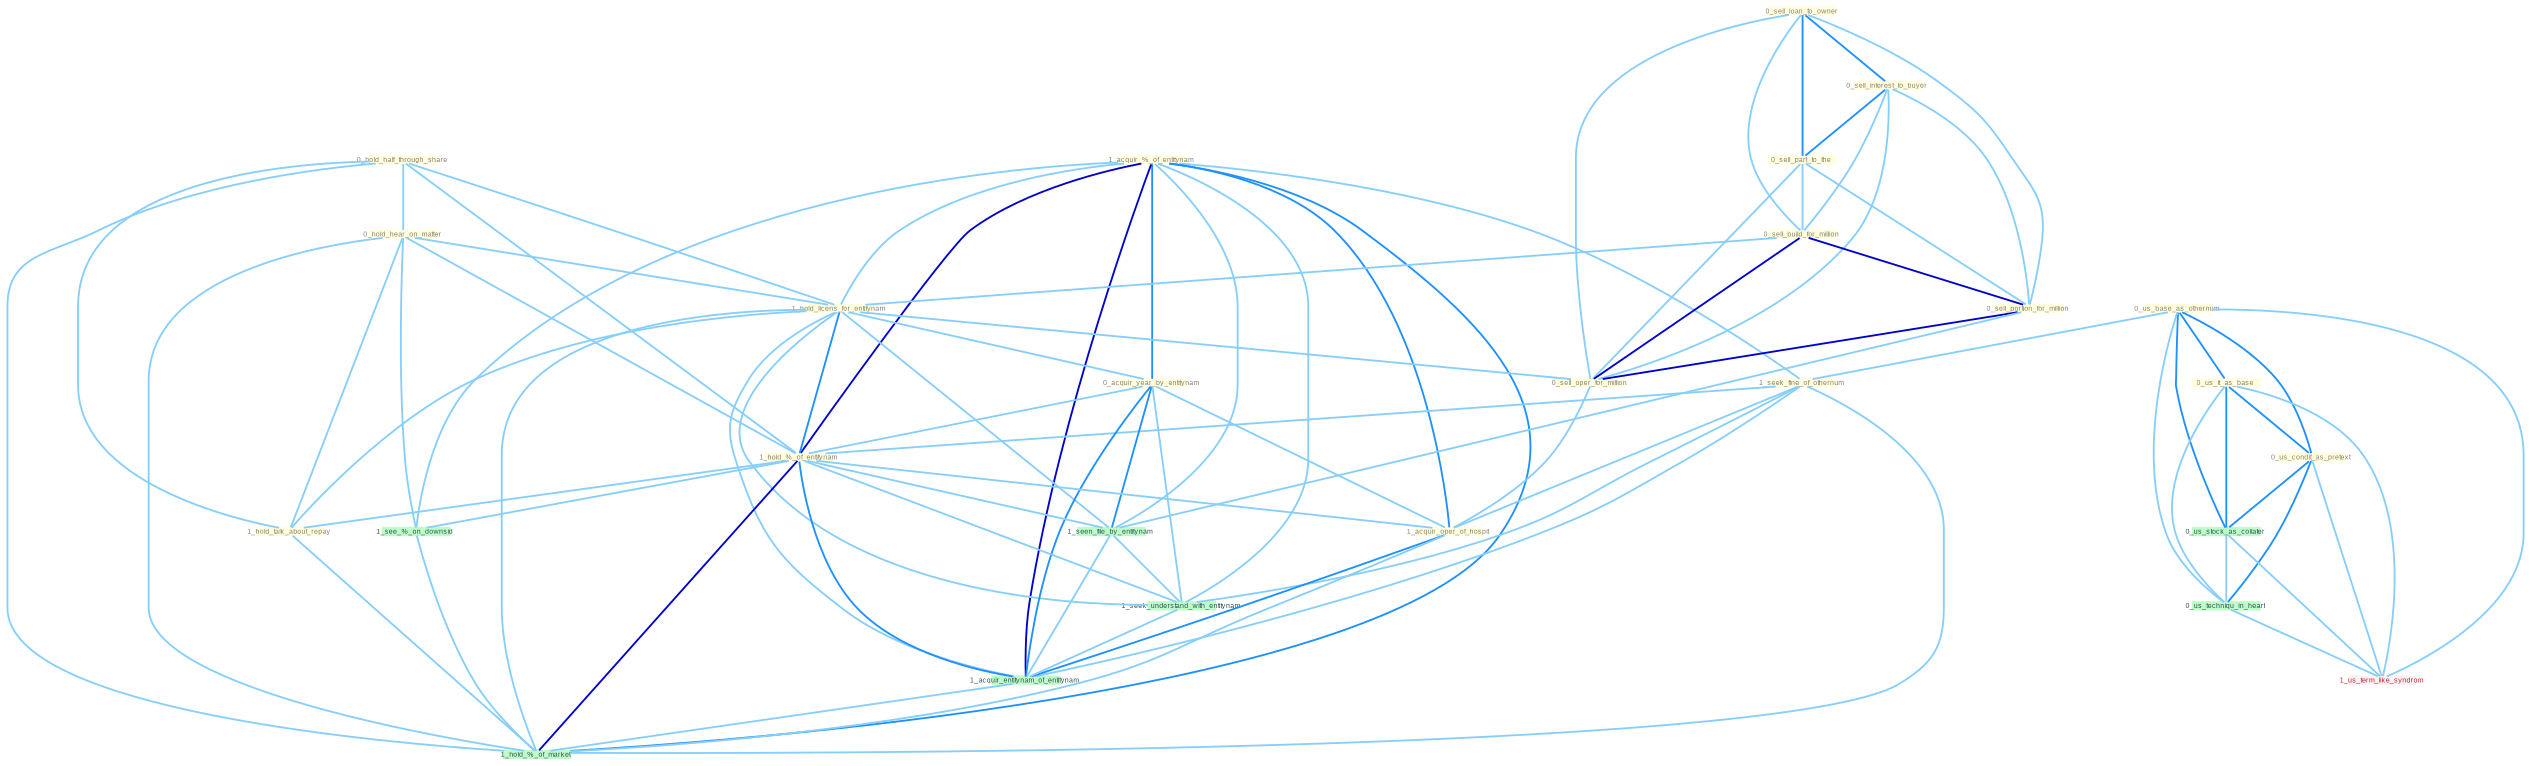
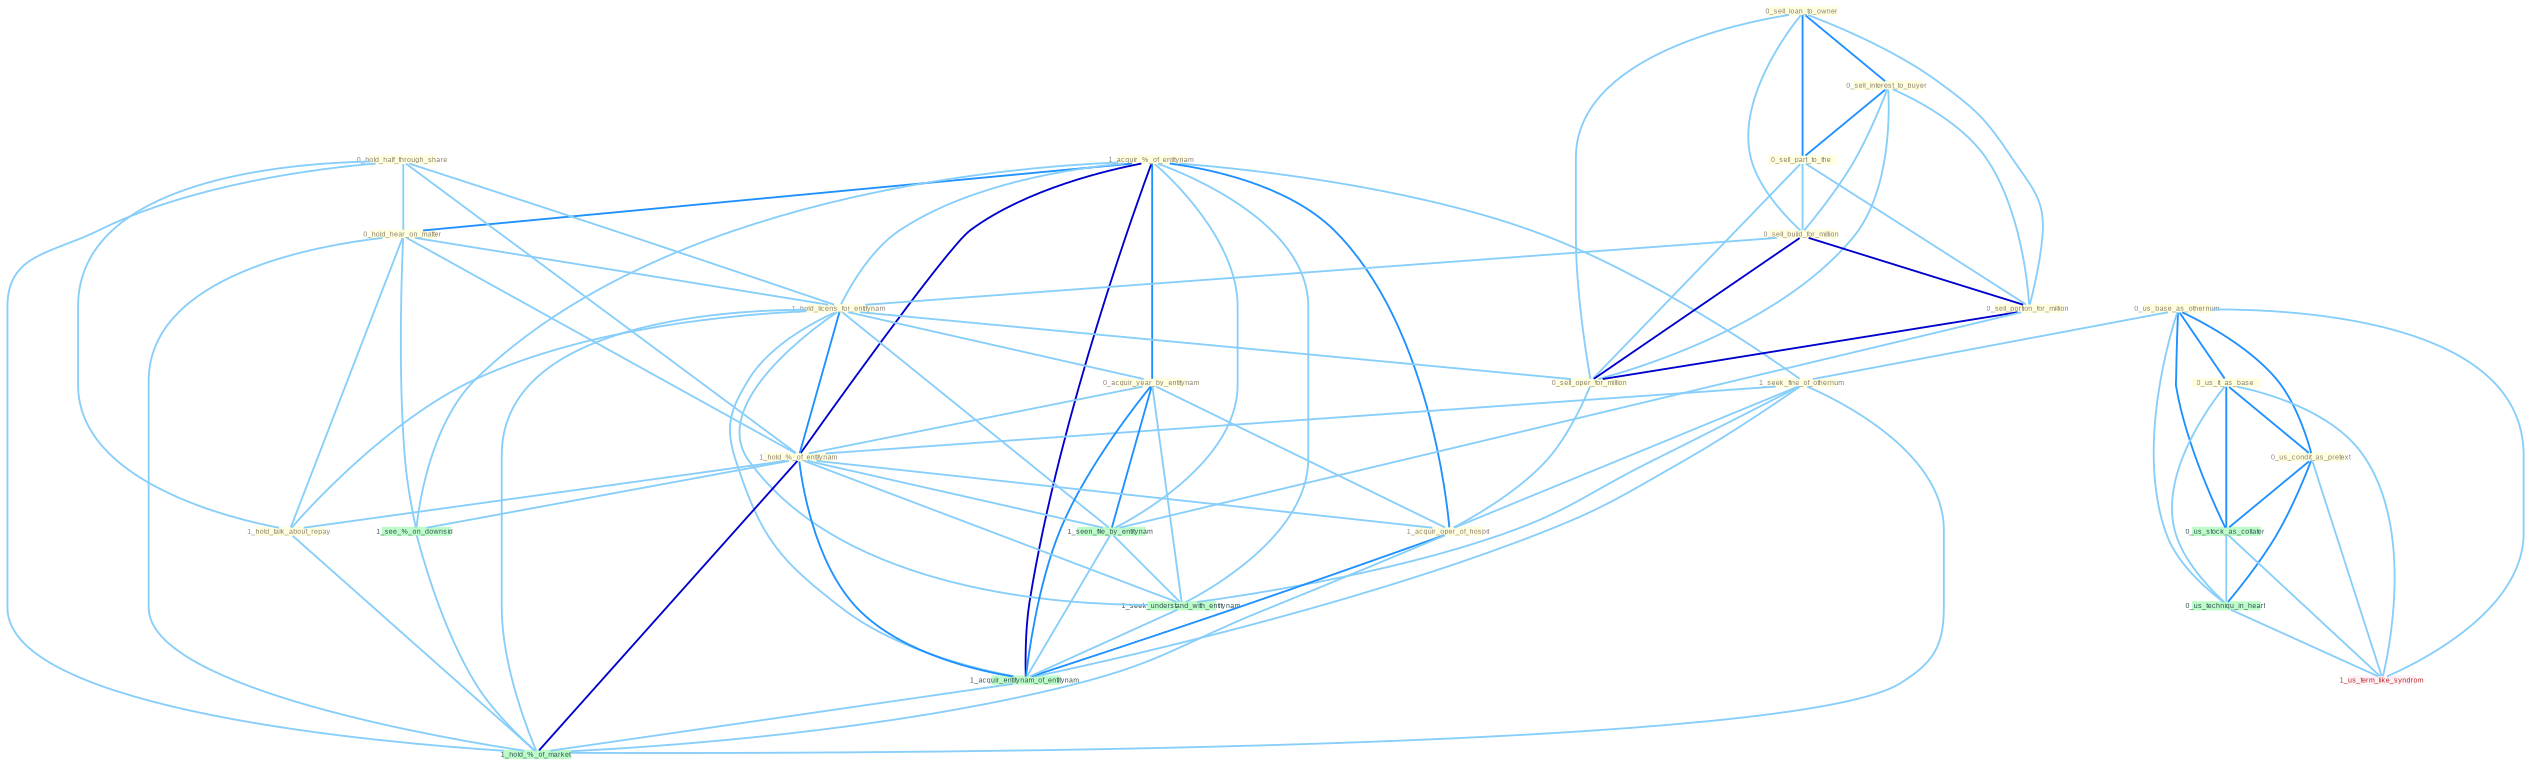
(1336, 632) -> (778, 197)
